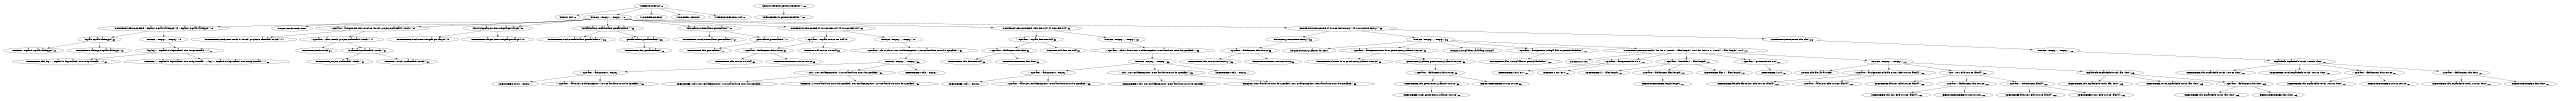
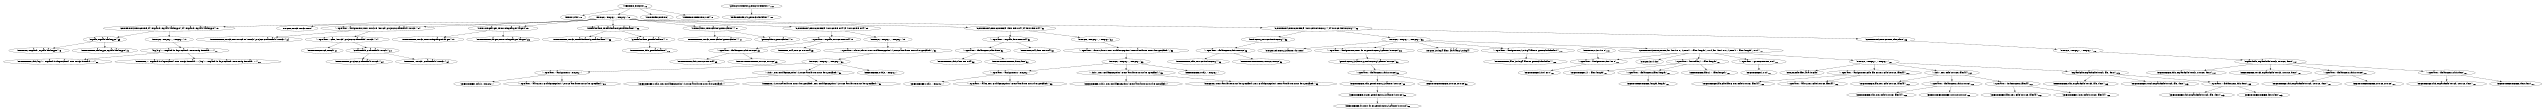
(688, 17) -> none
(661, 39) -> (667, 39)
(706, 51) -> none
(1369, 56) -> (1377, 100)
(1590, 67) -> (1597, 55)
